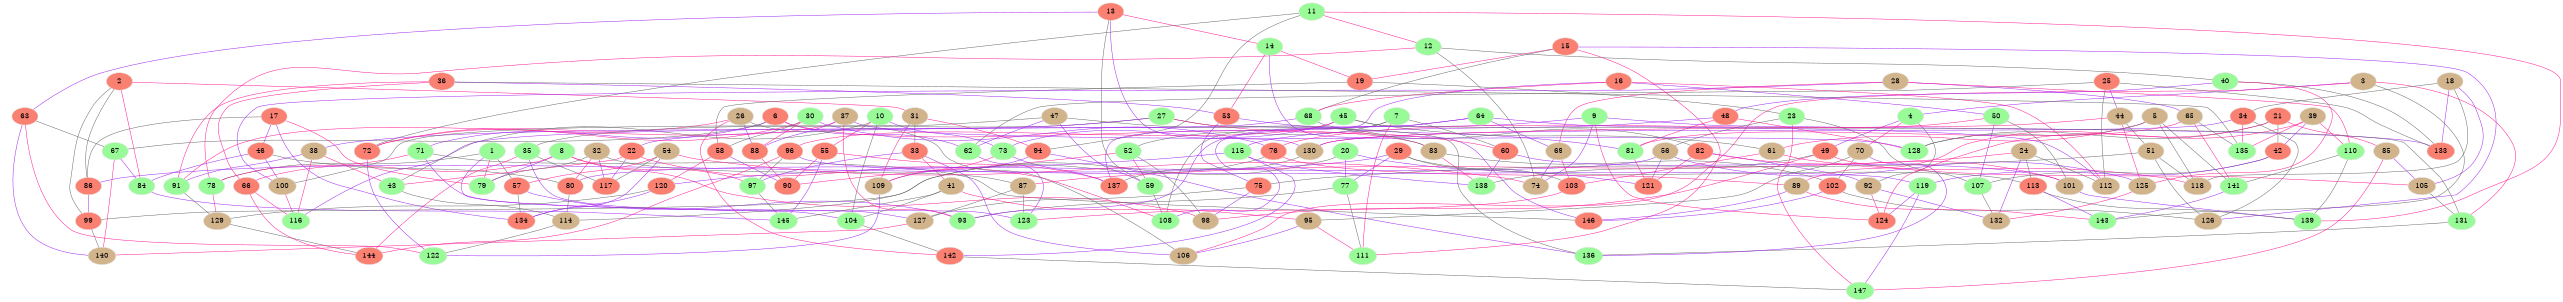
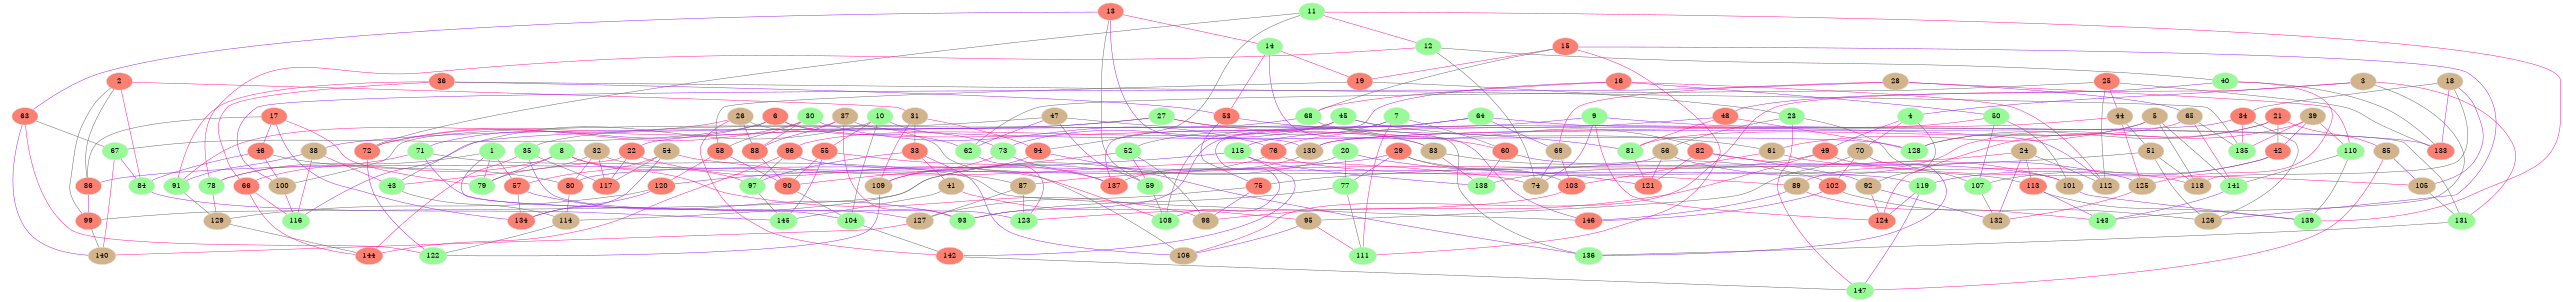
(912, 202) -> (809, 198)
